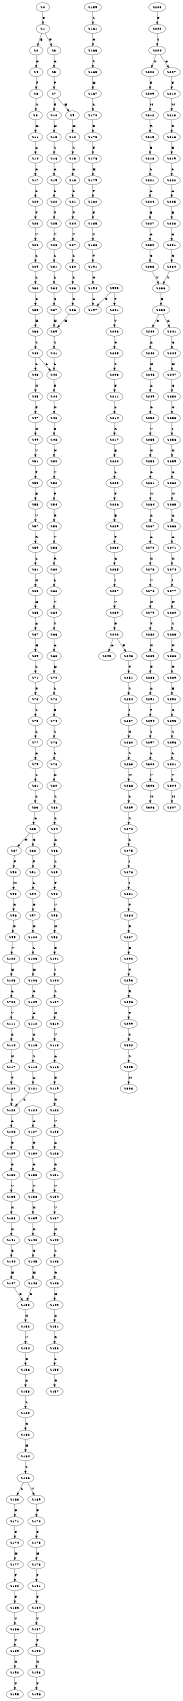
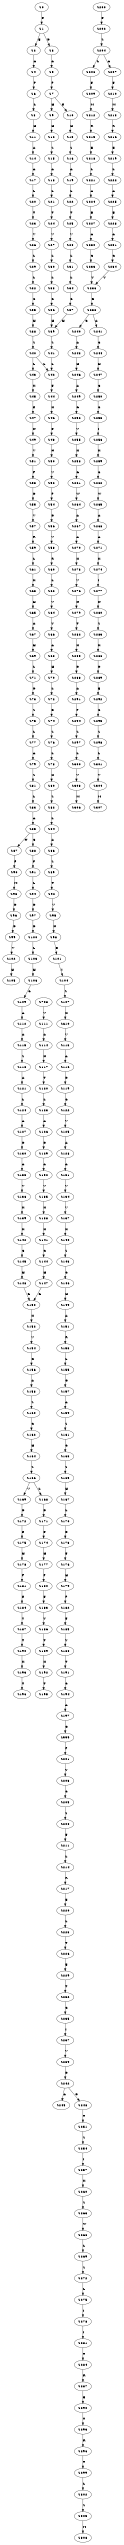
(105, 298) -> (65, 1725)
(11, 990) -> none
(23, 1099) -> (22, 1098)
none -> (65, 1401)
